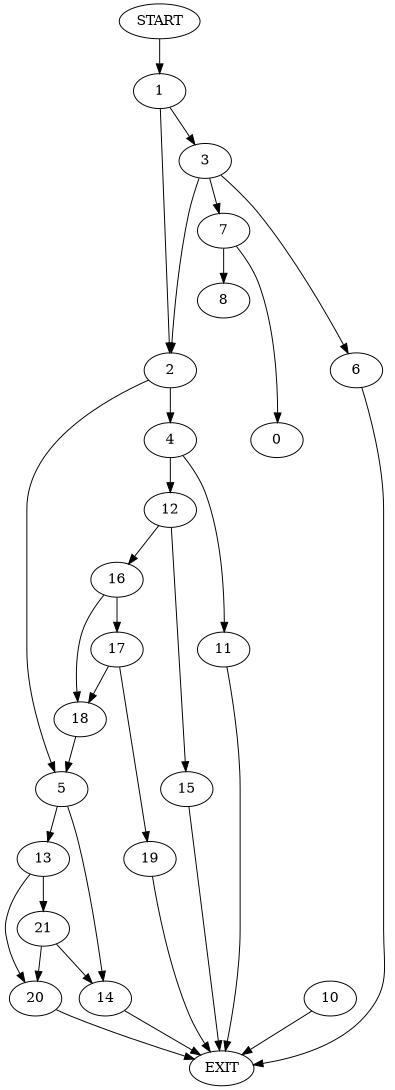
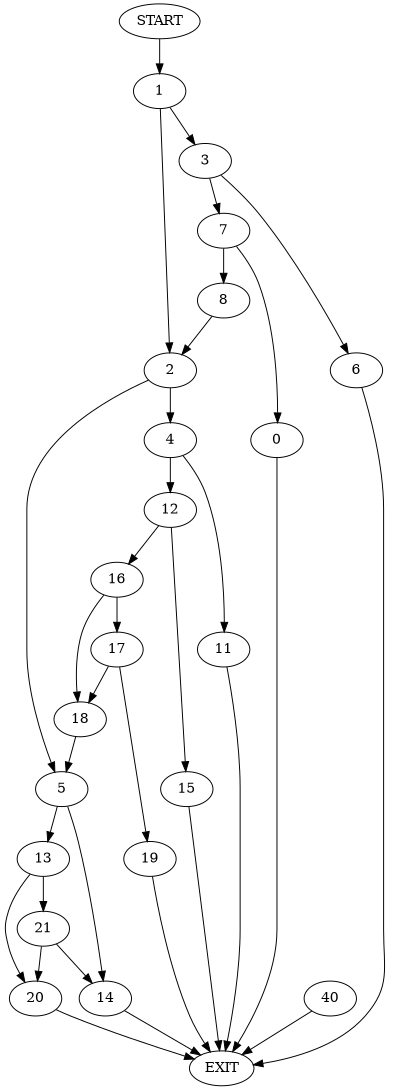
(181, 260) -> (200, 332)
none -> (277, 754)
(330, 999) -> (330, 999)
